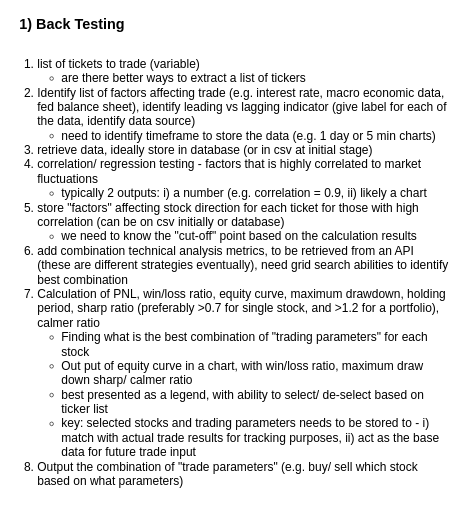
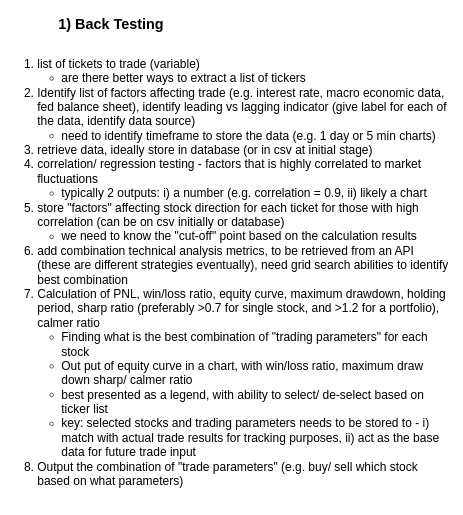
(144, 27) -> (183, 27)
